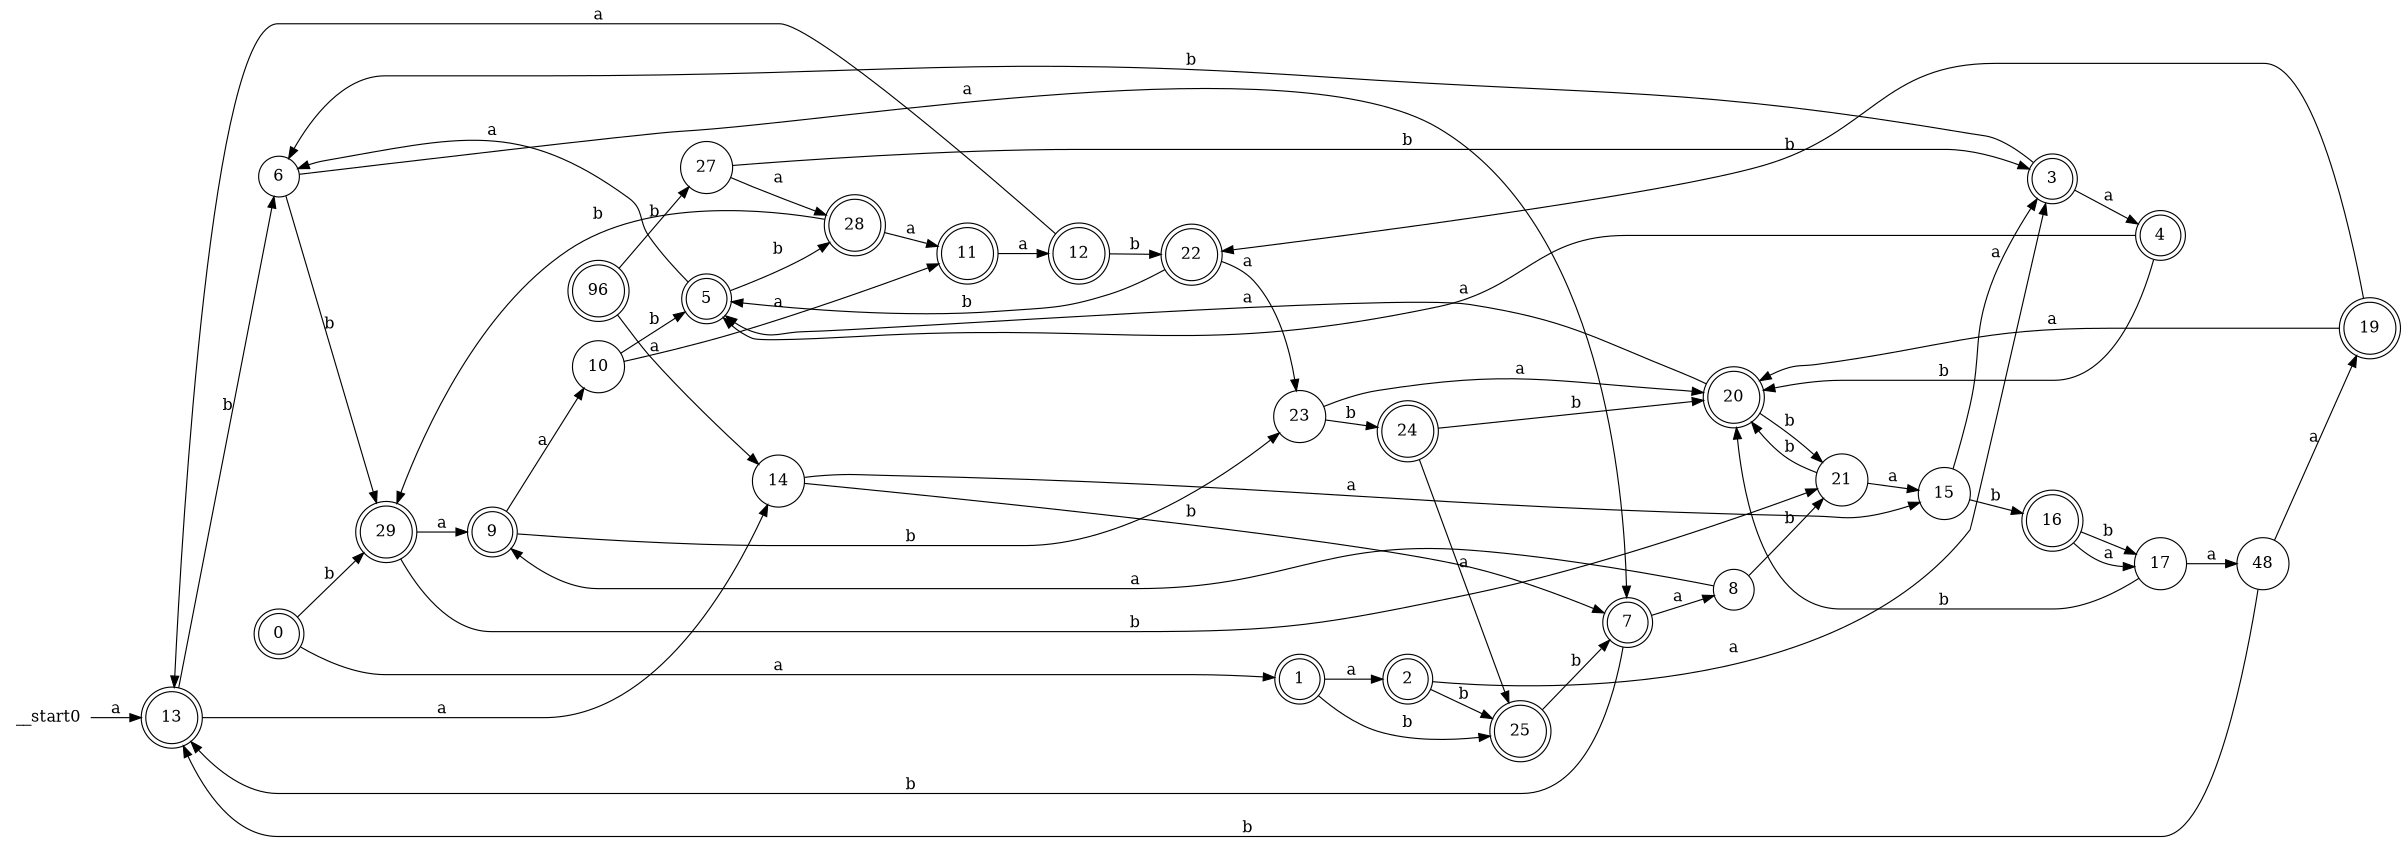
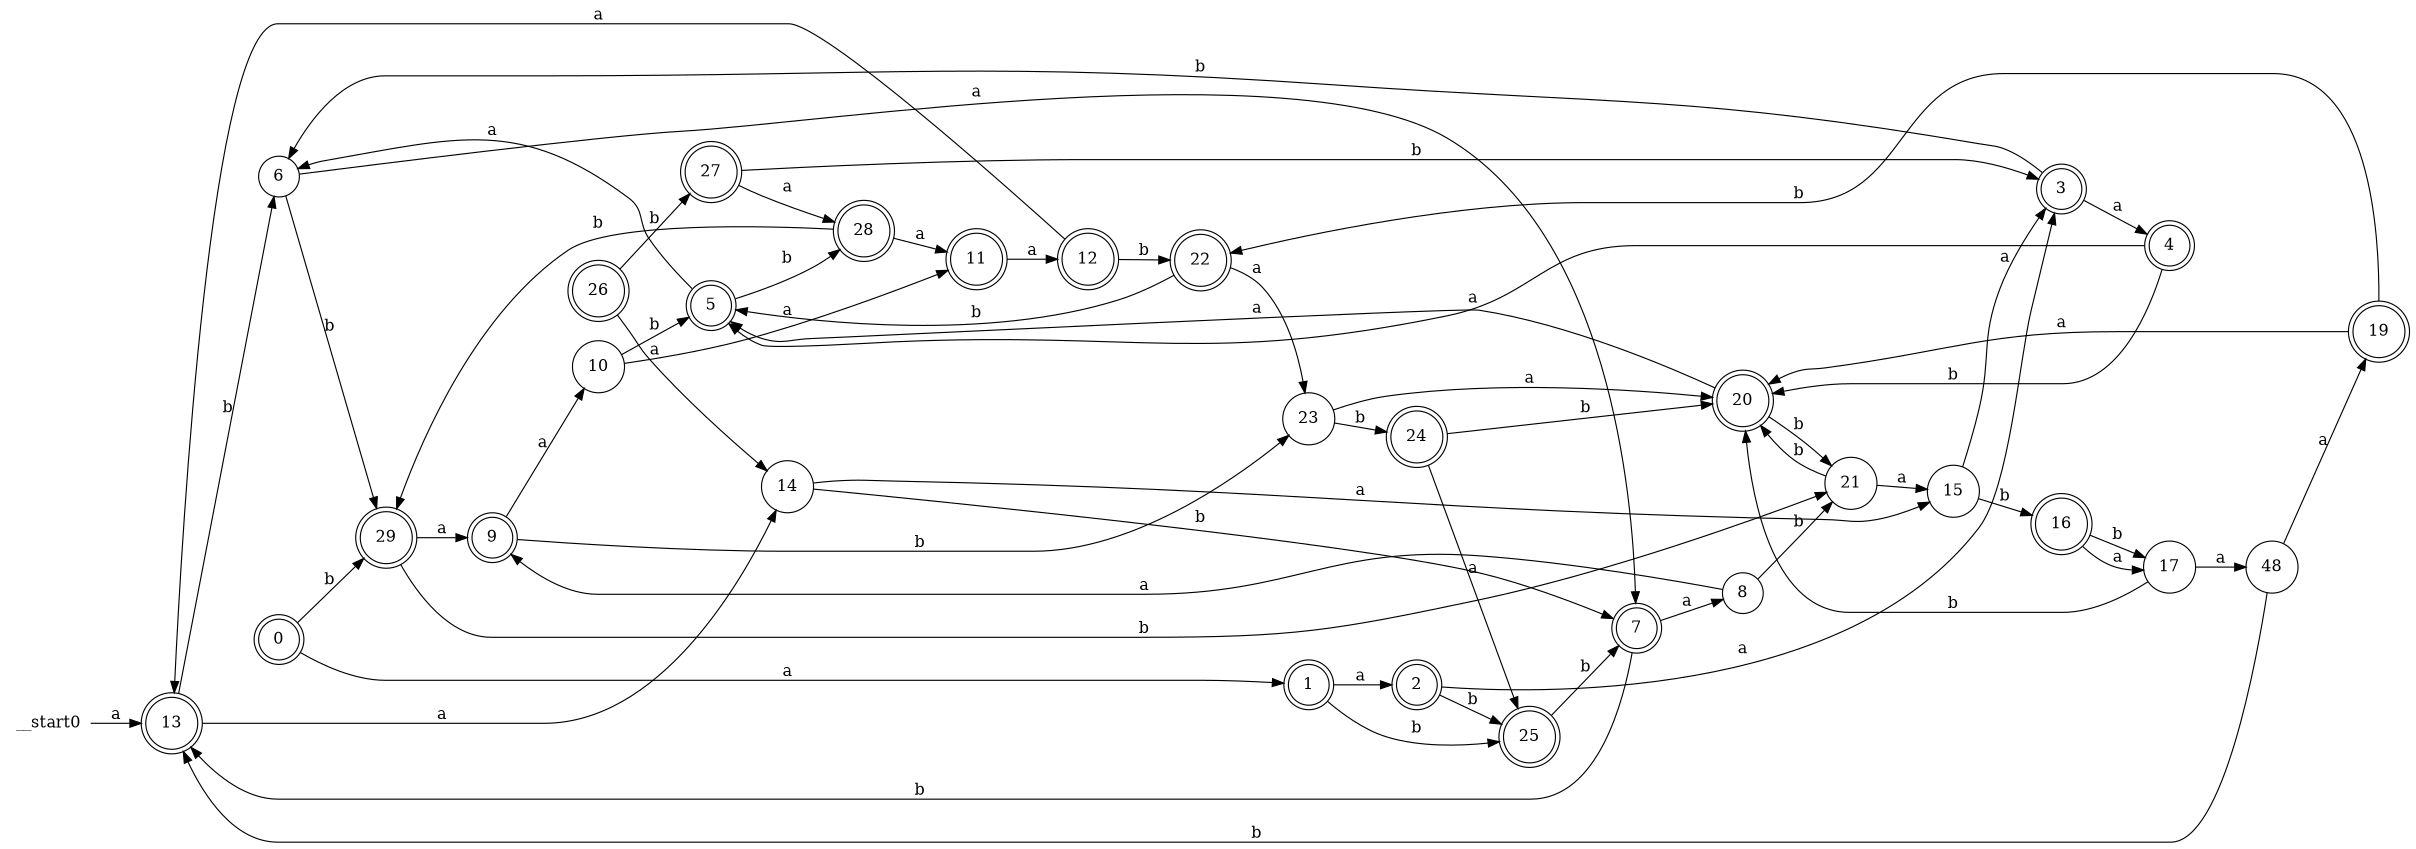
(707, 168) -> (711, 172)
(599, 291) -> (599, 291)
